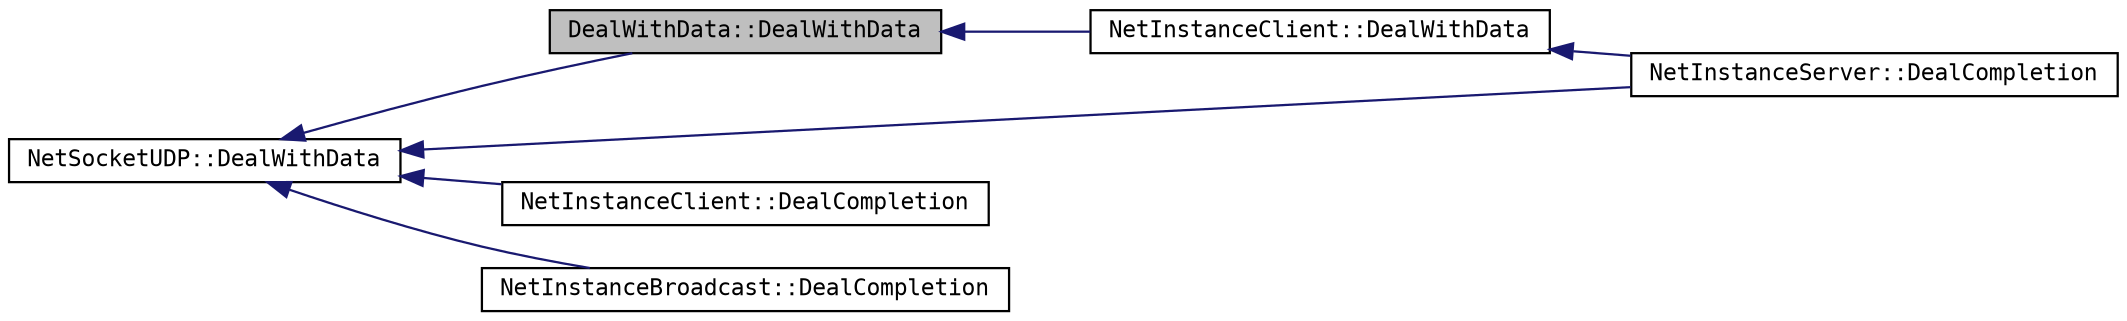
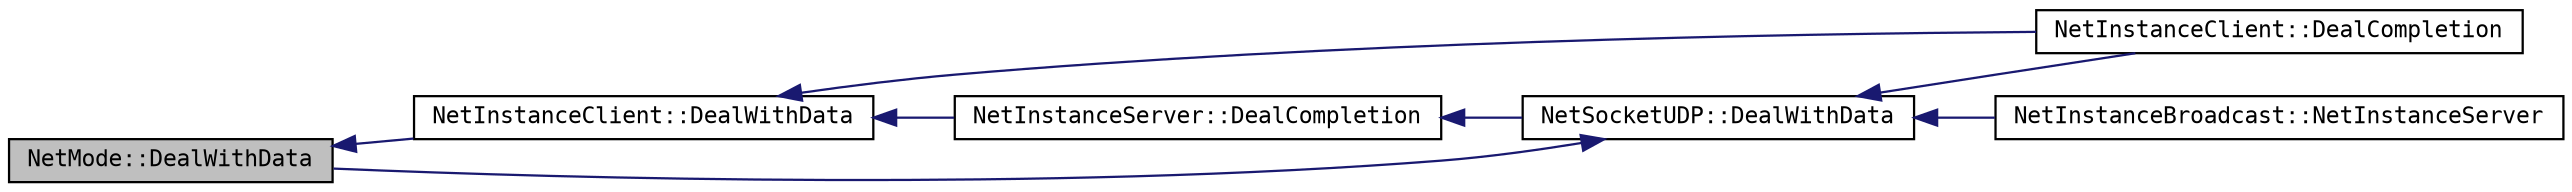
(745, 32) -> (171, 161)
none -> (1418, 46)
(1027, 118) -> (1493, 118)
(745, 290) -> (2279, 118)
